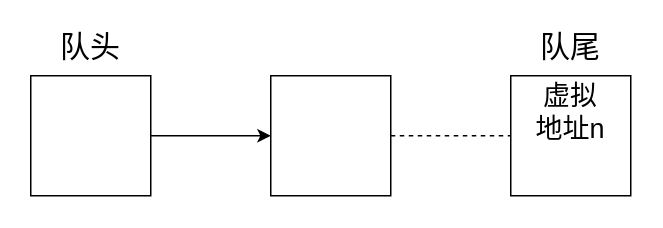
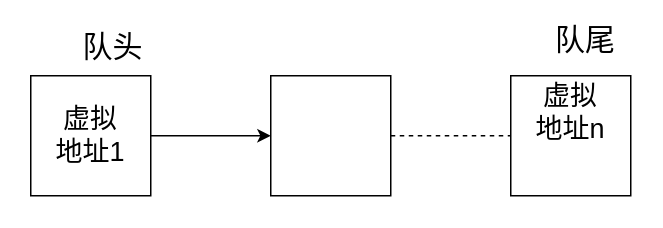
(91, 46) -> (113, 46)
(571, 46) -> (586, 38)
none -> (91, 136)
